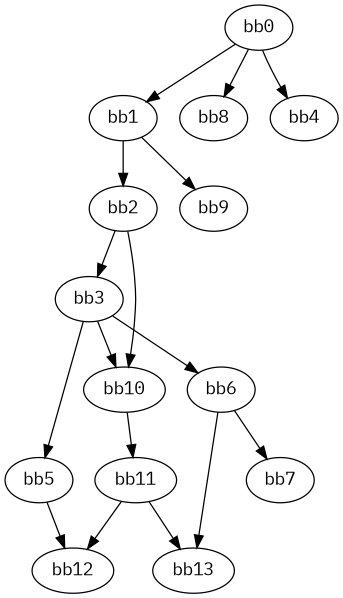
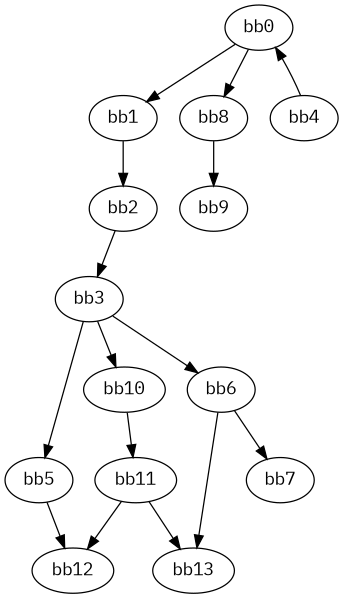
(271, 69) -> (292, 77)
(164, 159) -> (214, 157)
(136, 293) -> none
